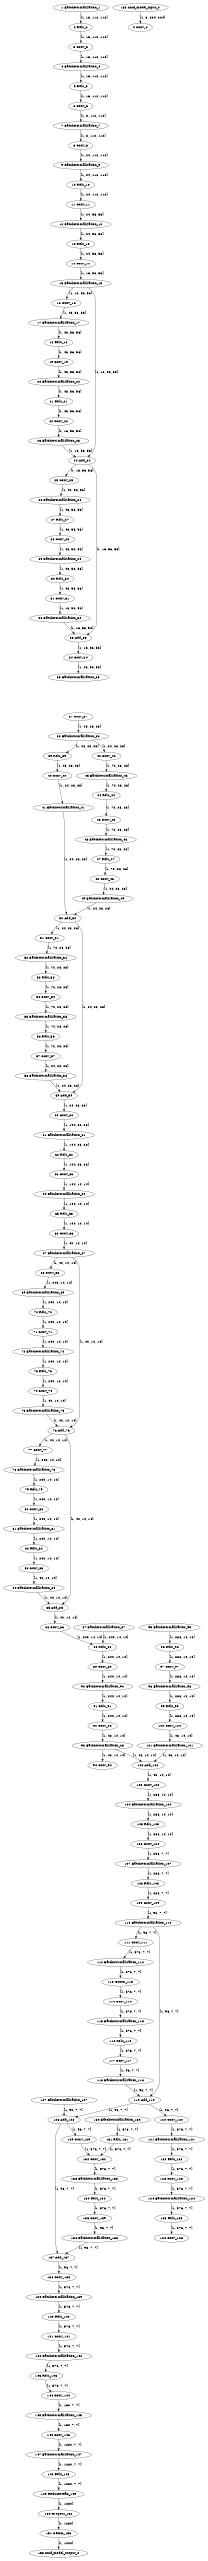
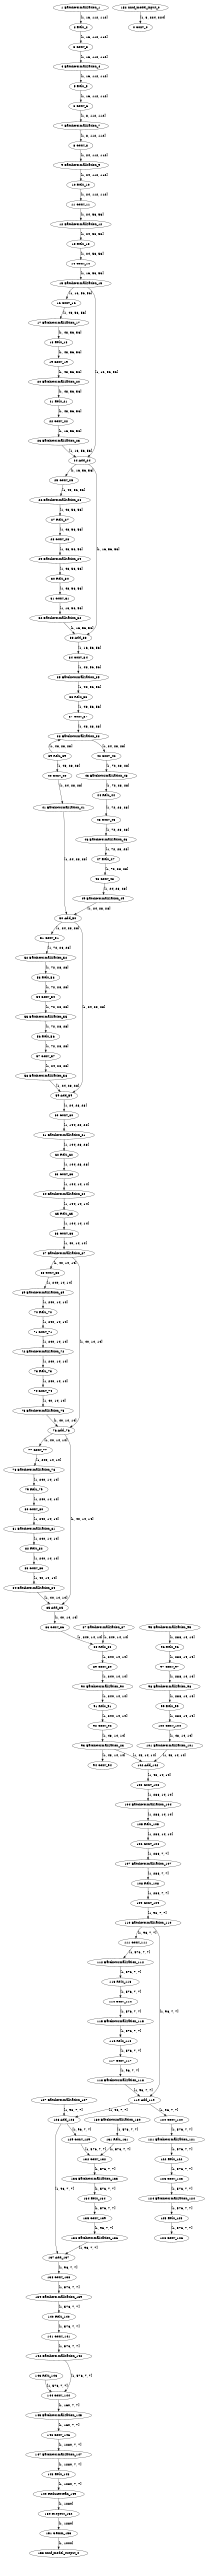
none -> (78, 697)
(74, 747) -> (50, 744)
(120, 1982) -> (120, 1982)
(47, 2364) -> (71, 2375)
